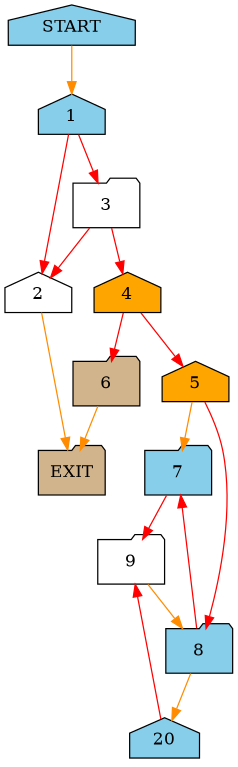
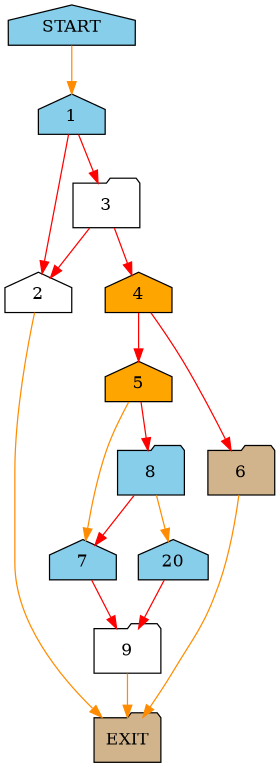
(178, 473) -> (83, 562)
(161, 602) -> (127, 689)
